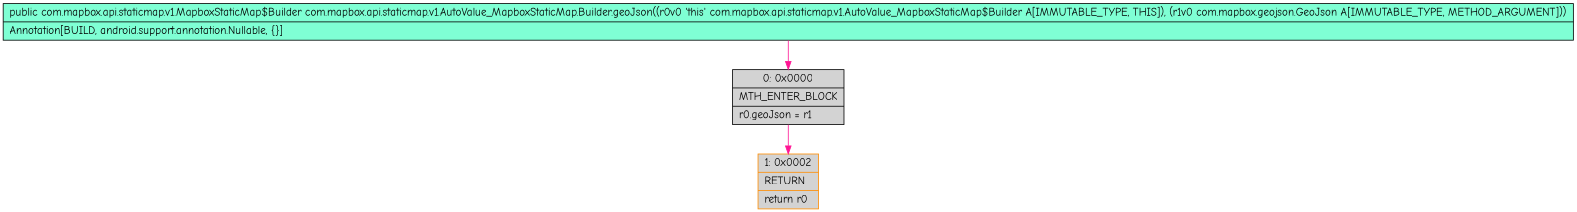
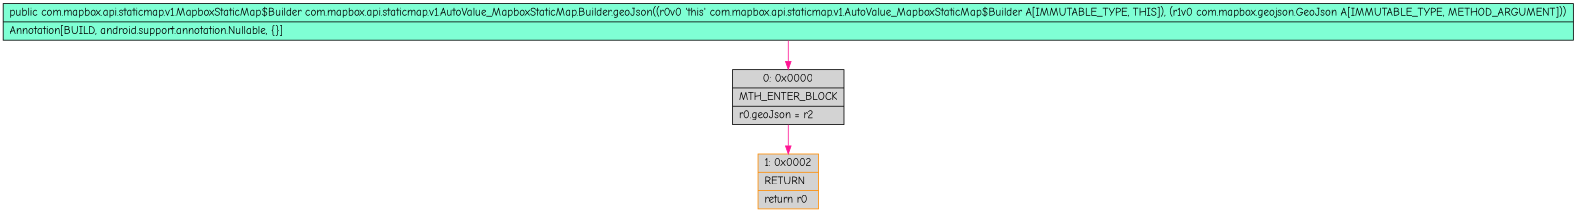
(776, 115) -> (776, 115)
